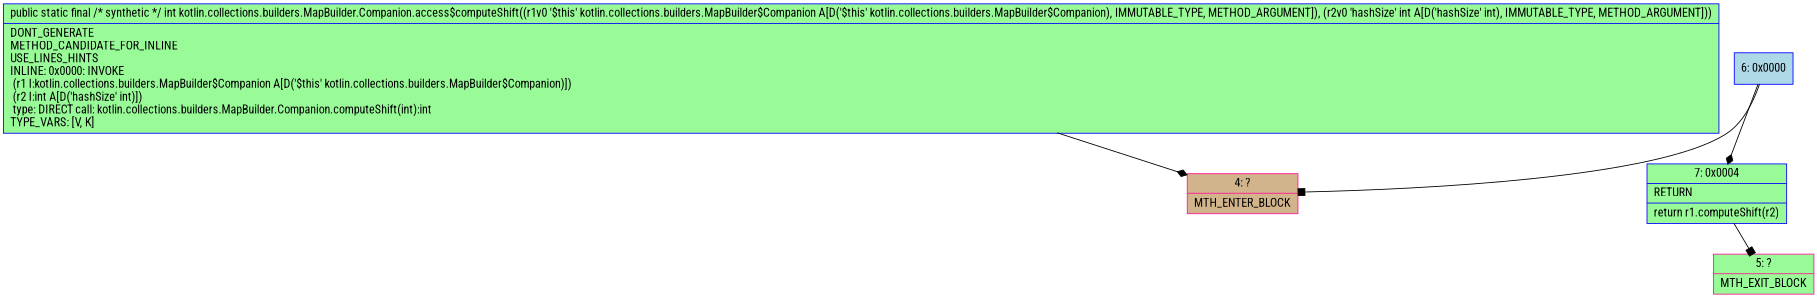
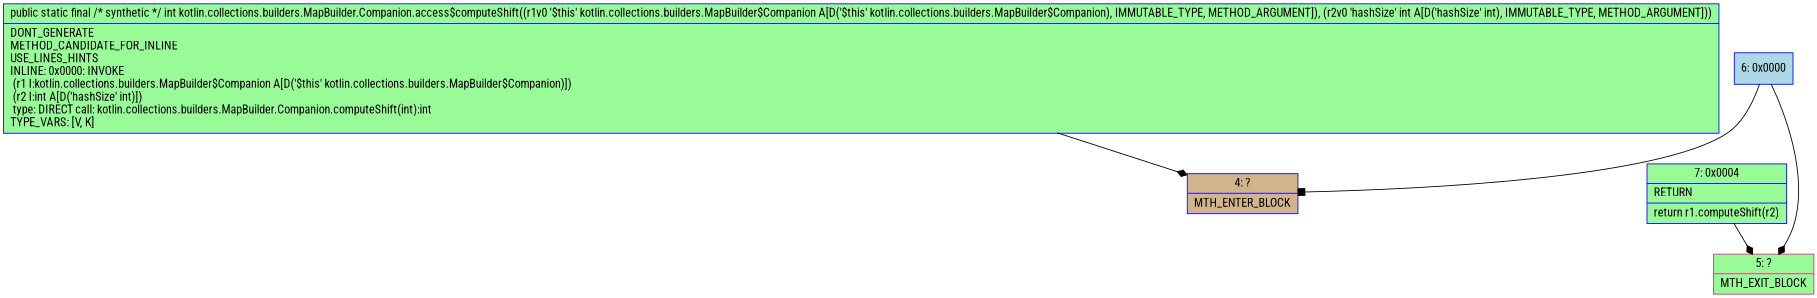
(1741, 128) -> (1797, 164)
(1243, 194) -> (1243, 194)
(1741, 235) -> (1741, 235)
